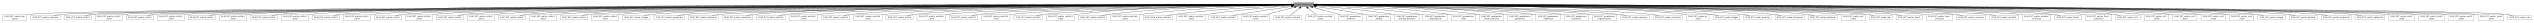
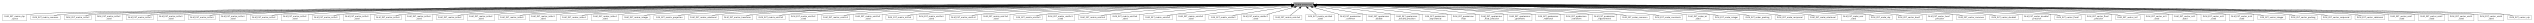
(1158, 18) -> (1158, 18)
